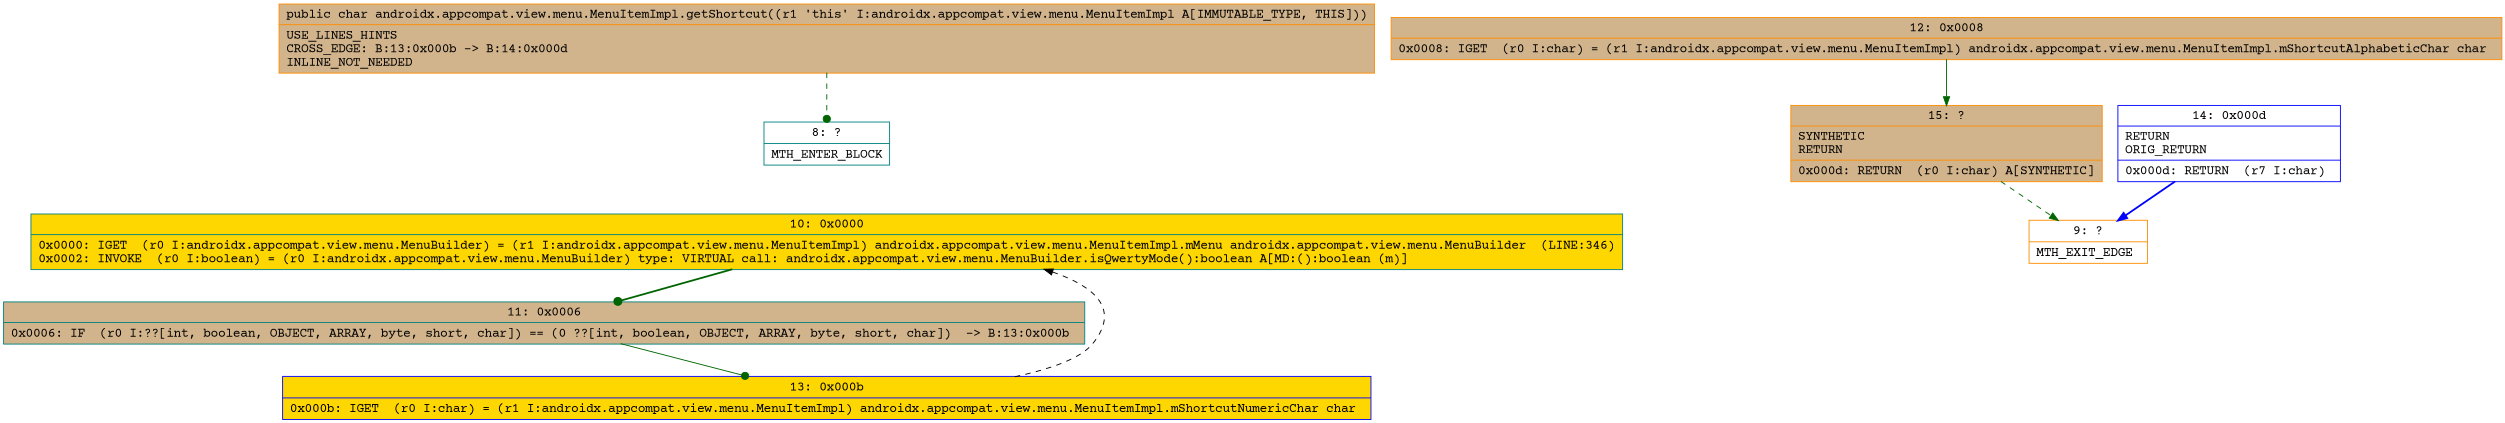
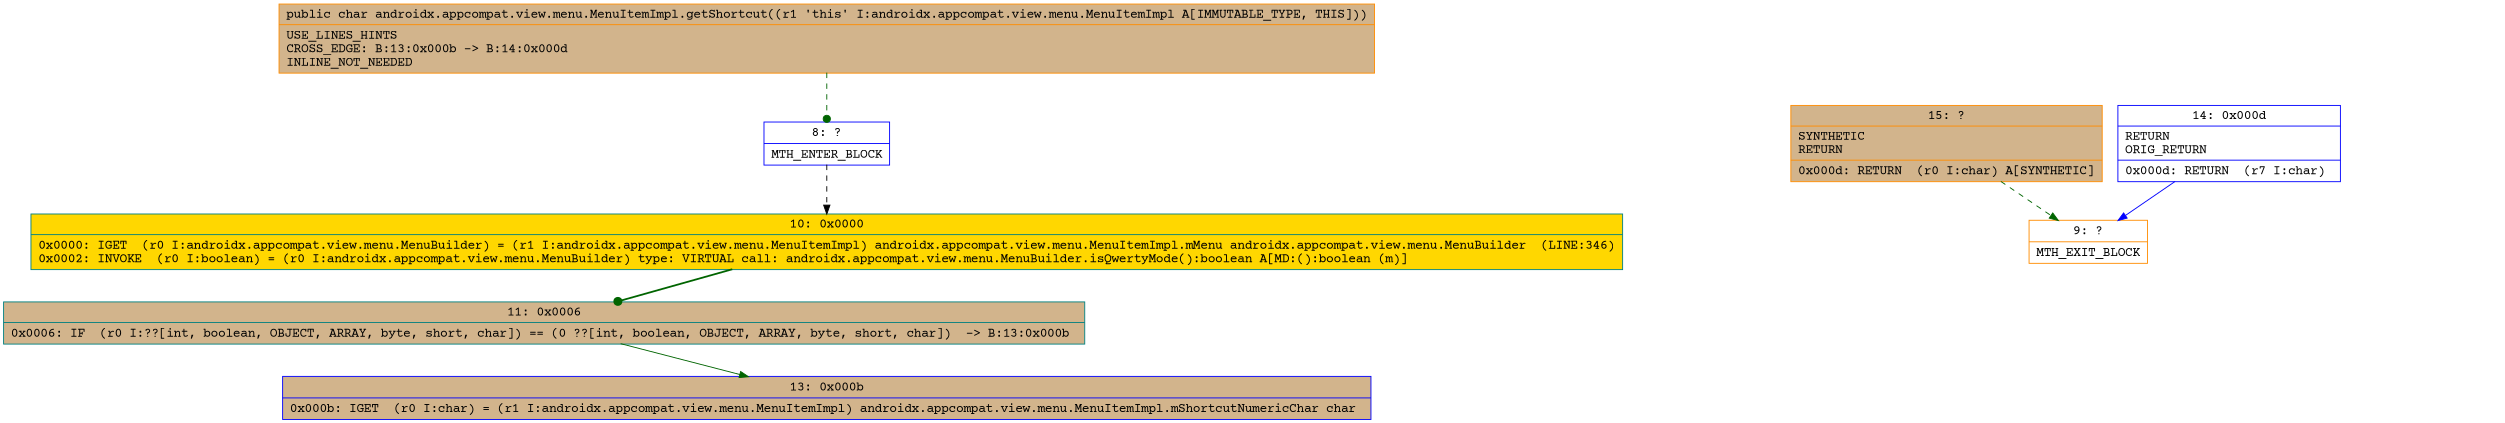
(1947, 39) -> none
(827, 144) -> (827, 144)
(2150, 198) -> (2150, 198)
(2085, 252) -> (2088, 252)
(1097, 337) -> (827, 185)
(681, 359) -> (681, 359)
(827, 398) -> (827, 398)
